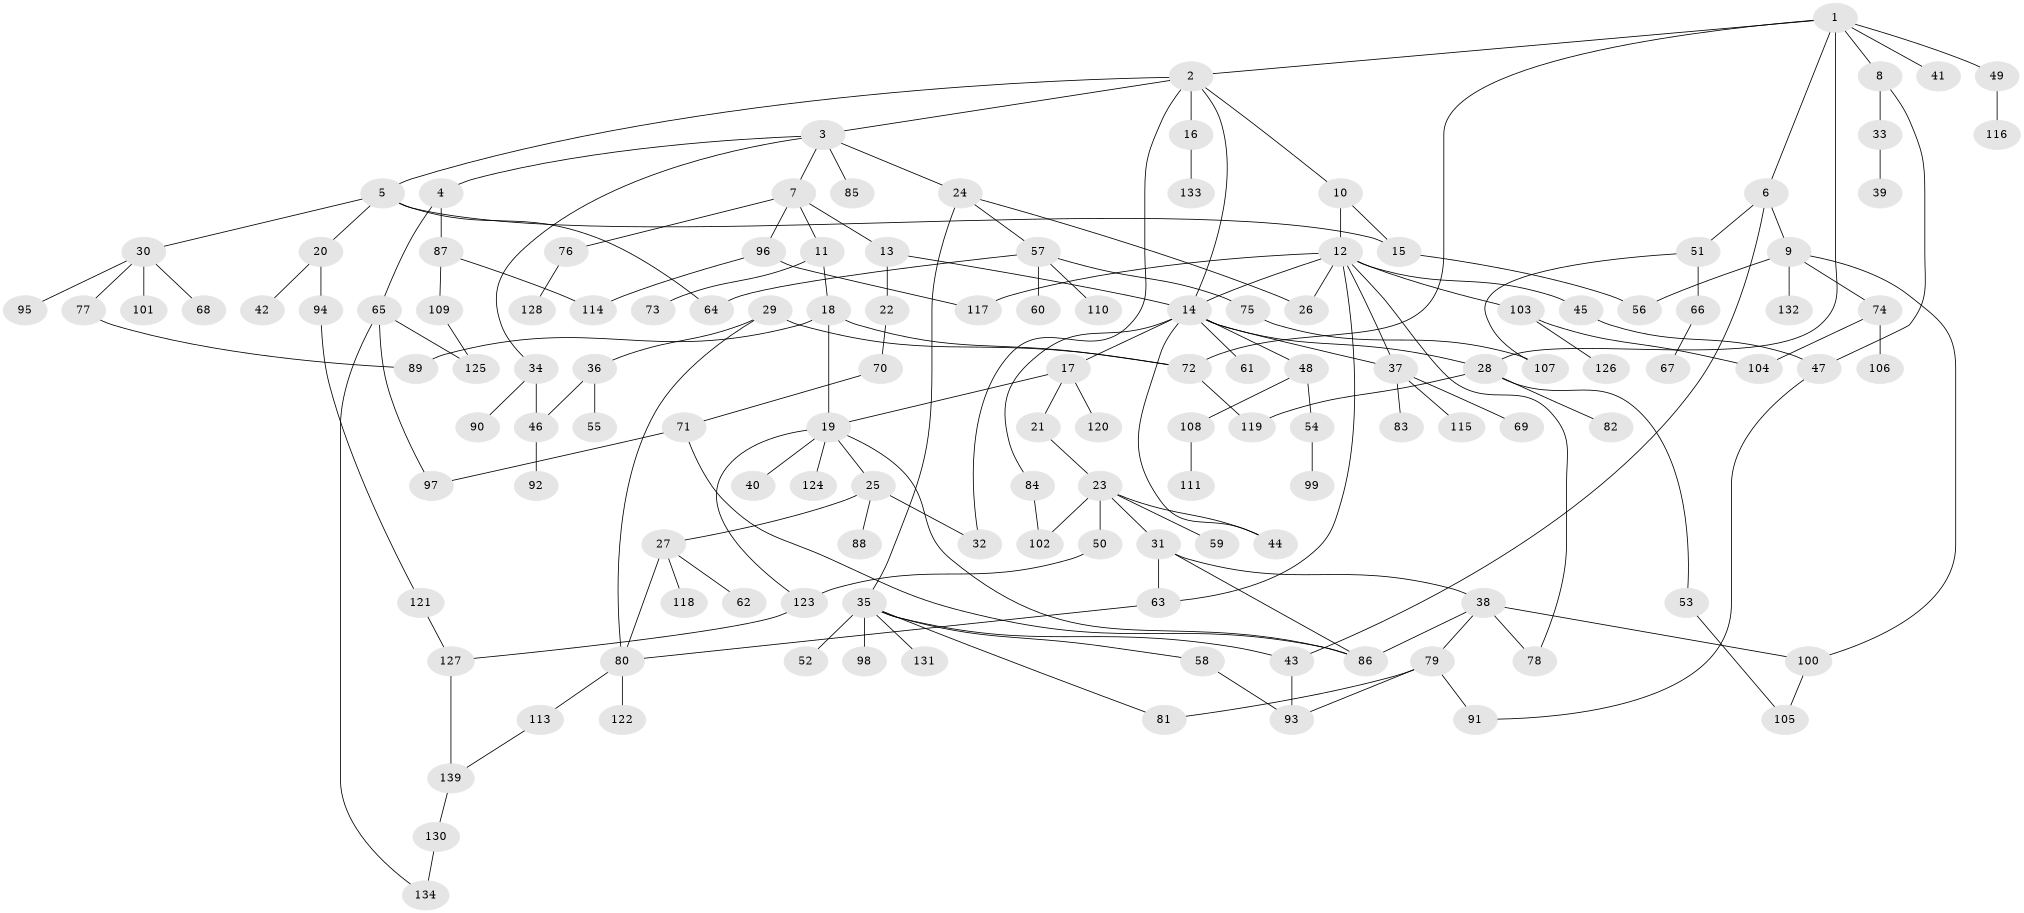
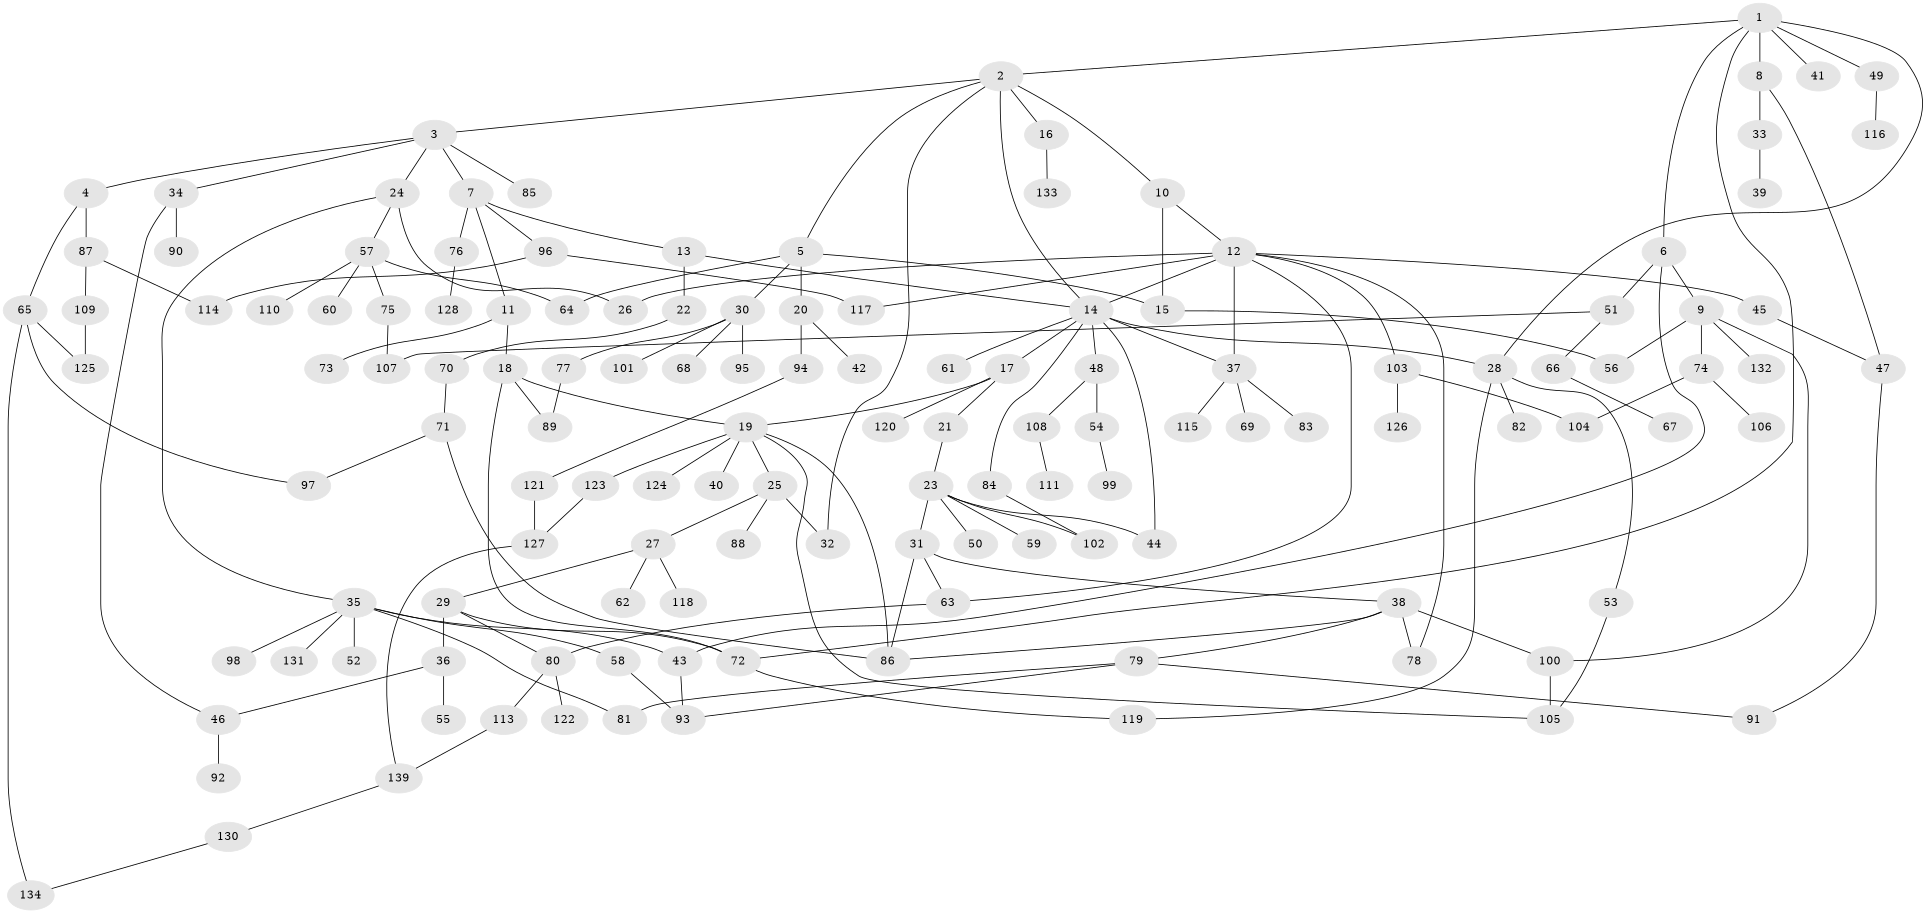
(953, 574) -> none
(643, 603) -> (548, 574)
none -> (1052, 697)
